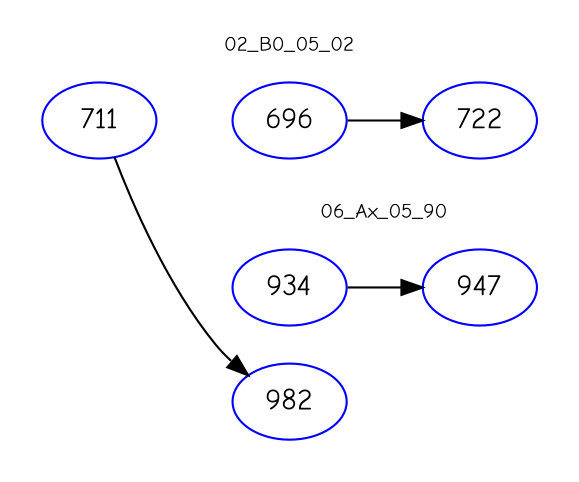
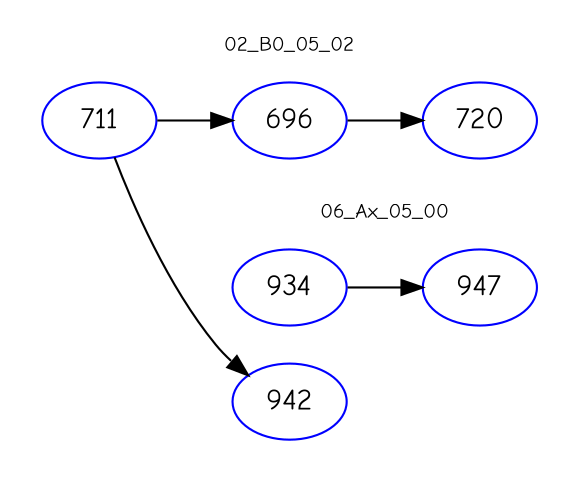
none -> (184, 120)
(480, 120) -> (480, 120)
(385, 212) -> (385, 212)
(290, 402) -> (290, 402)
